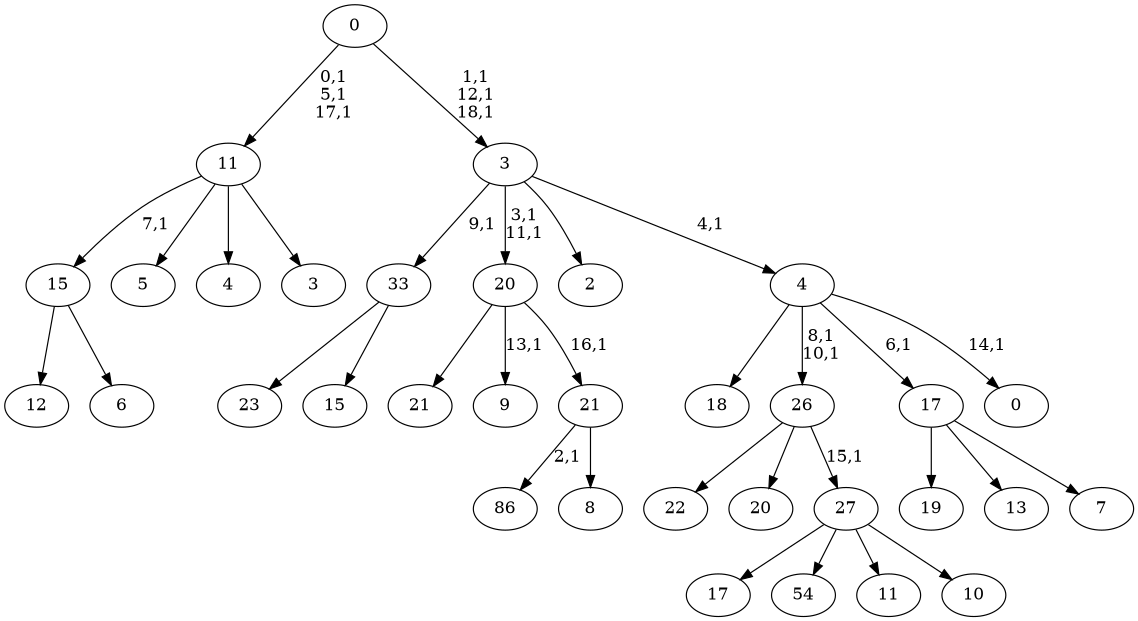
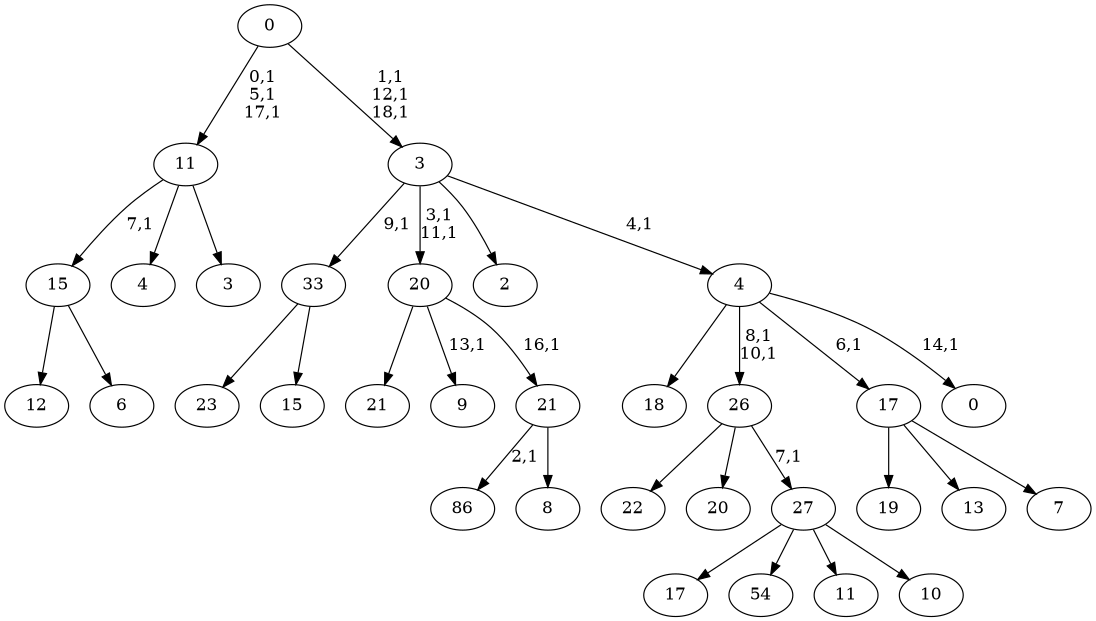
(143, 285) -> none
(845, 457) -> (789, 457)
